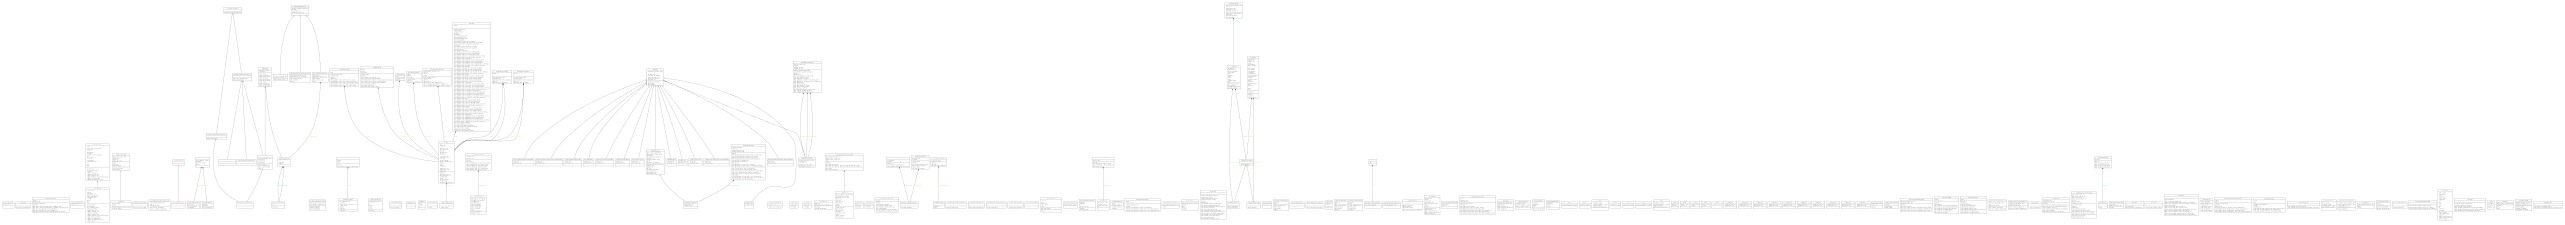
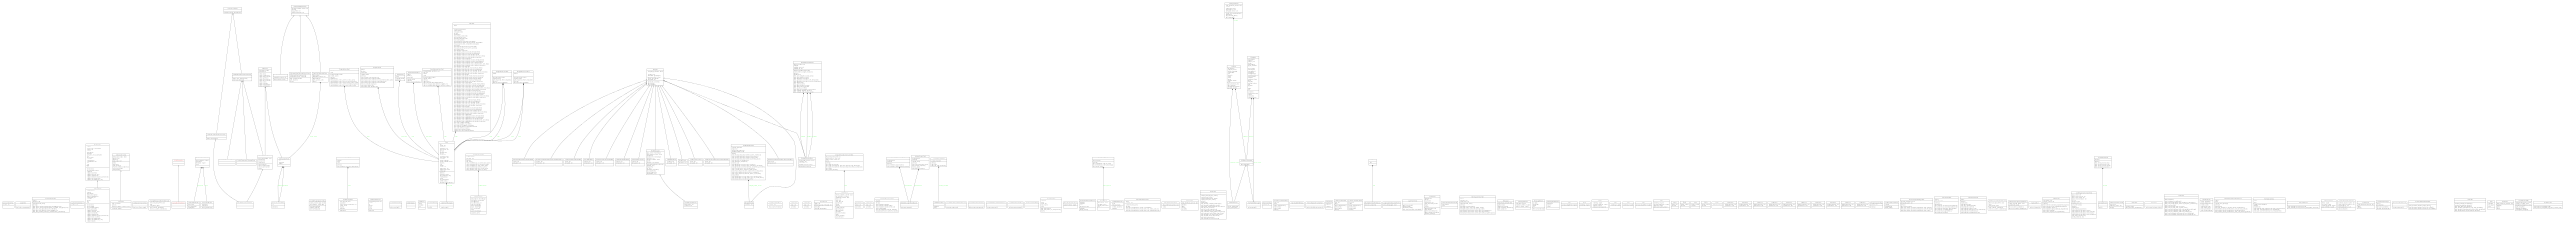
(716, 193) -> (749, 191)
(2445, 205) -> none
